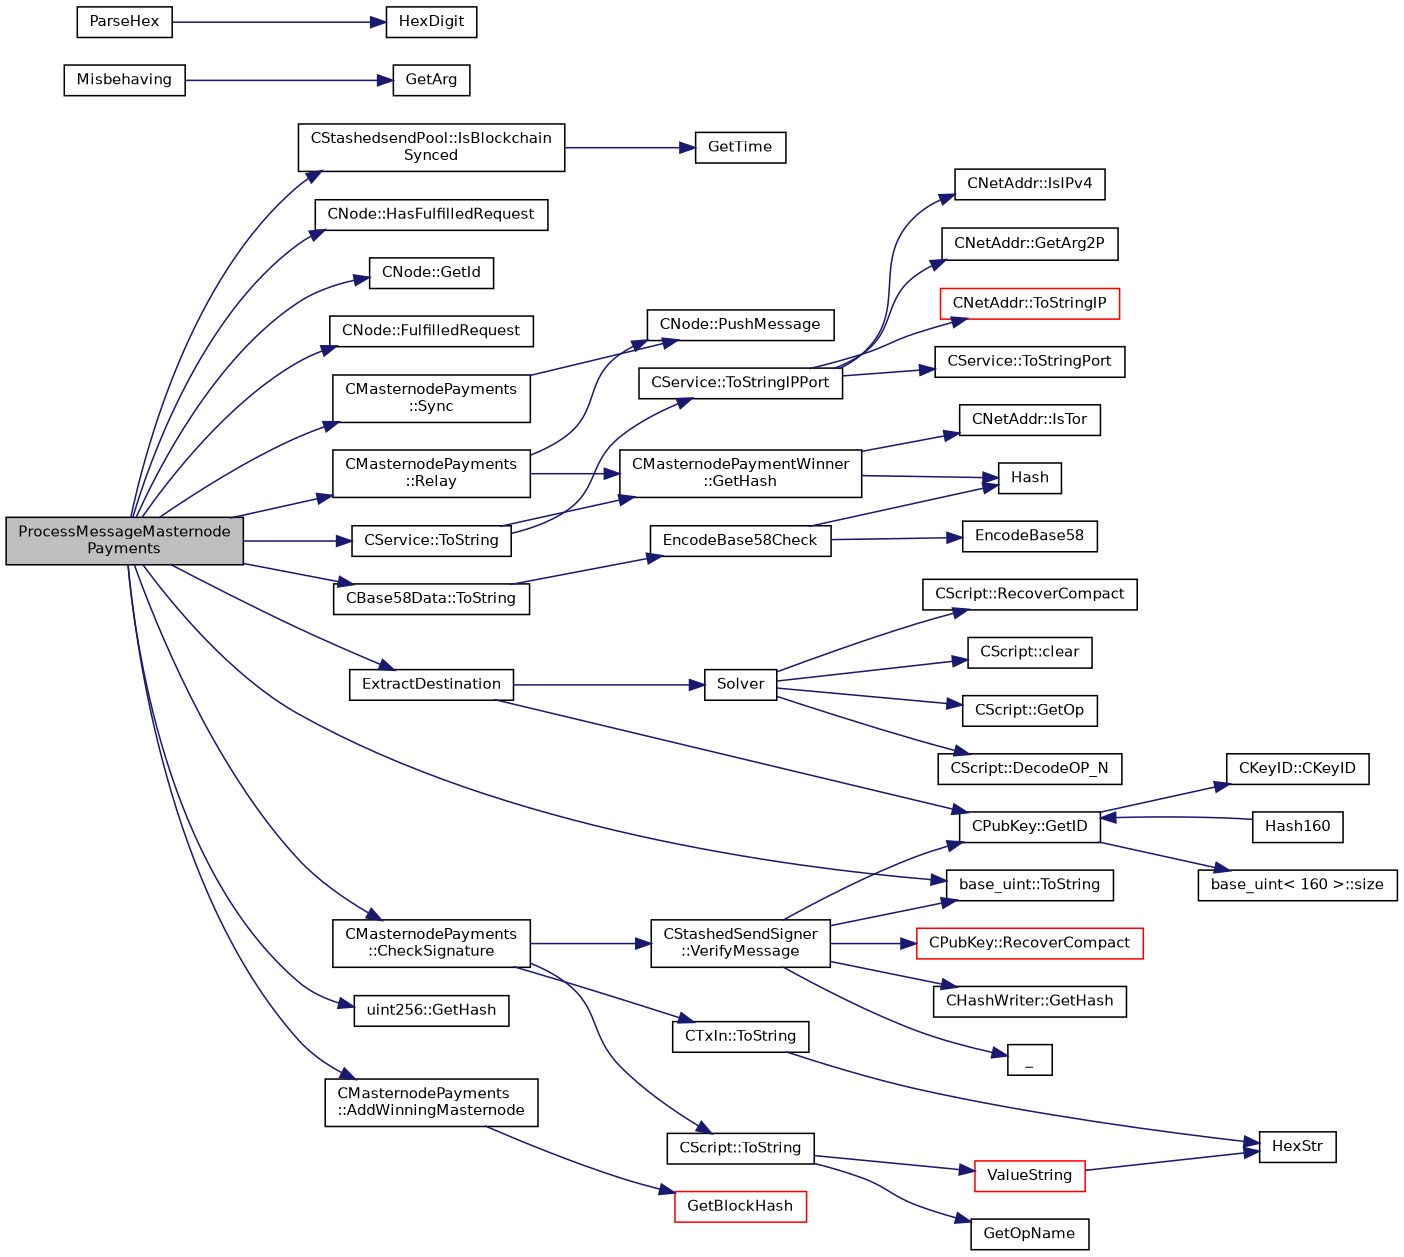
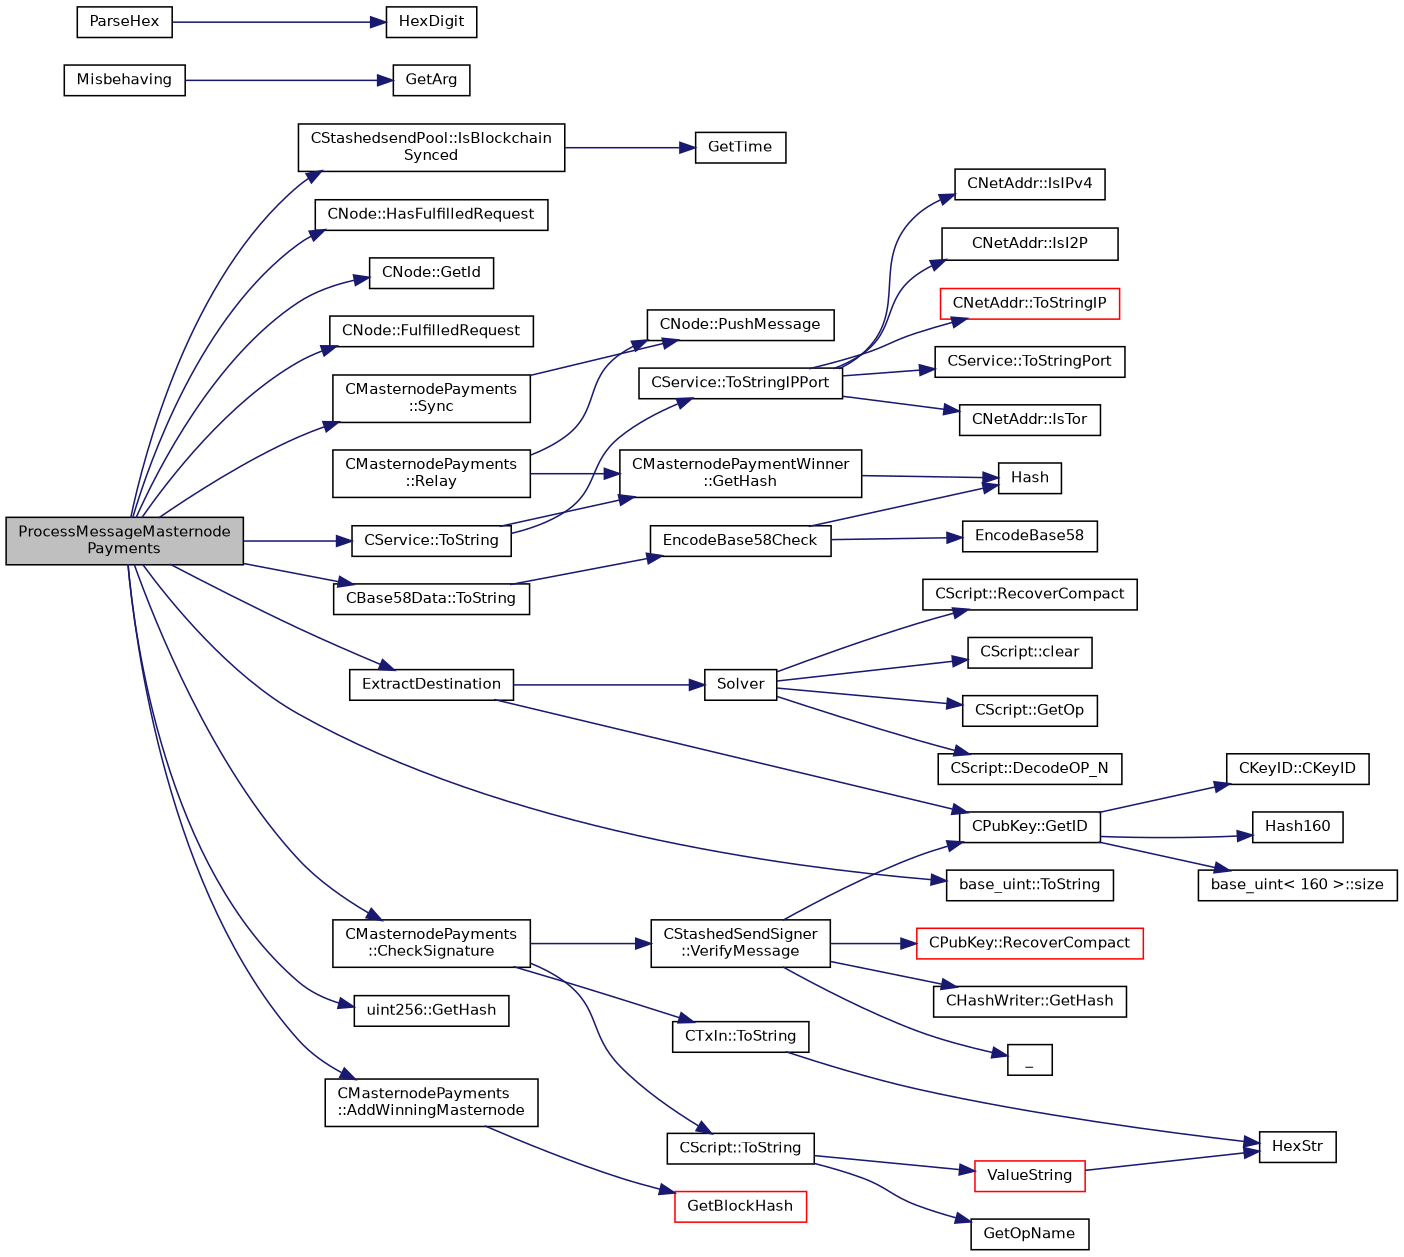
(1030, 244) -> (1030, 244)
(903, 444) -> (893, 403)
(274, 508) -> none
(1184, 817) -> (1169, 838)
(886, 914) -> none
